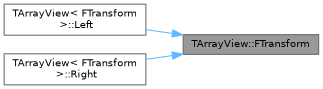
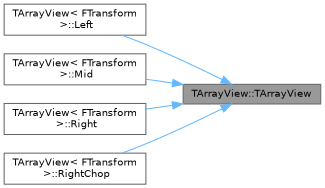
(251, 44) -> (252, 94)
none -> (75, 69)
none -> (75, 169)
